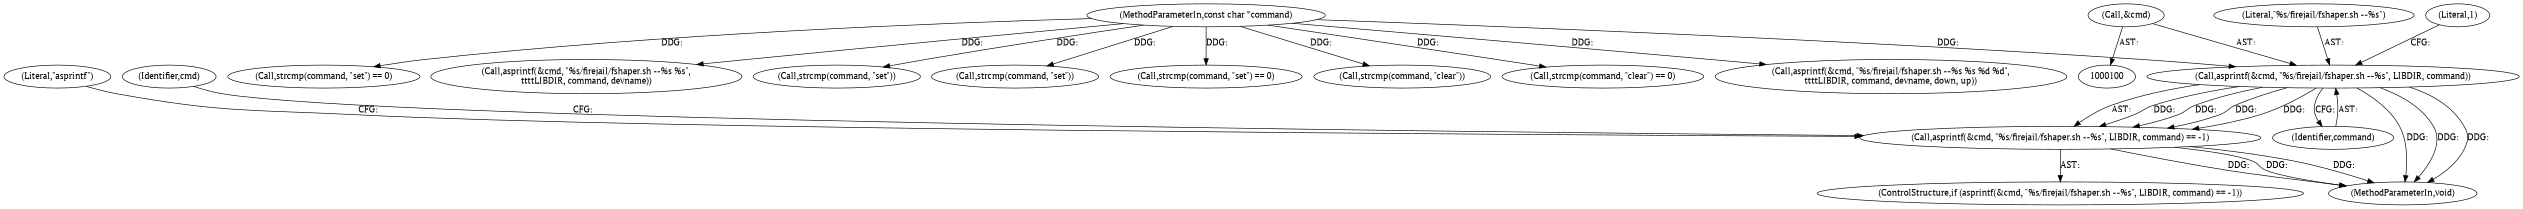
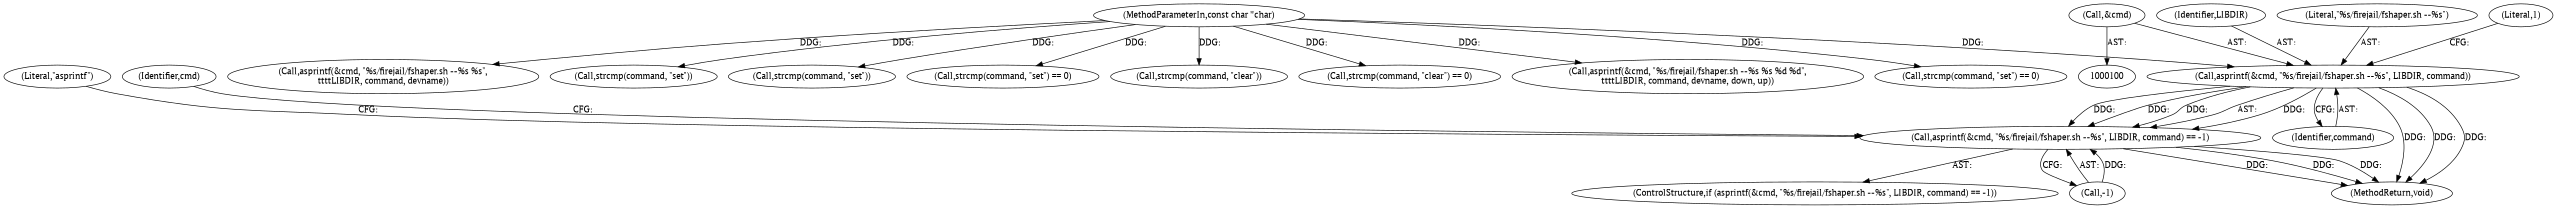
(1206, 15) -> (1199, 15)
none -> (2211, 15)
none -> (2097, 193)
(2403, 193) -> (2392, 193)
